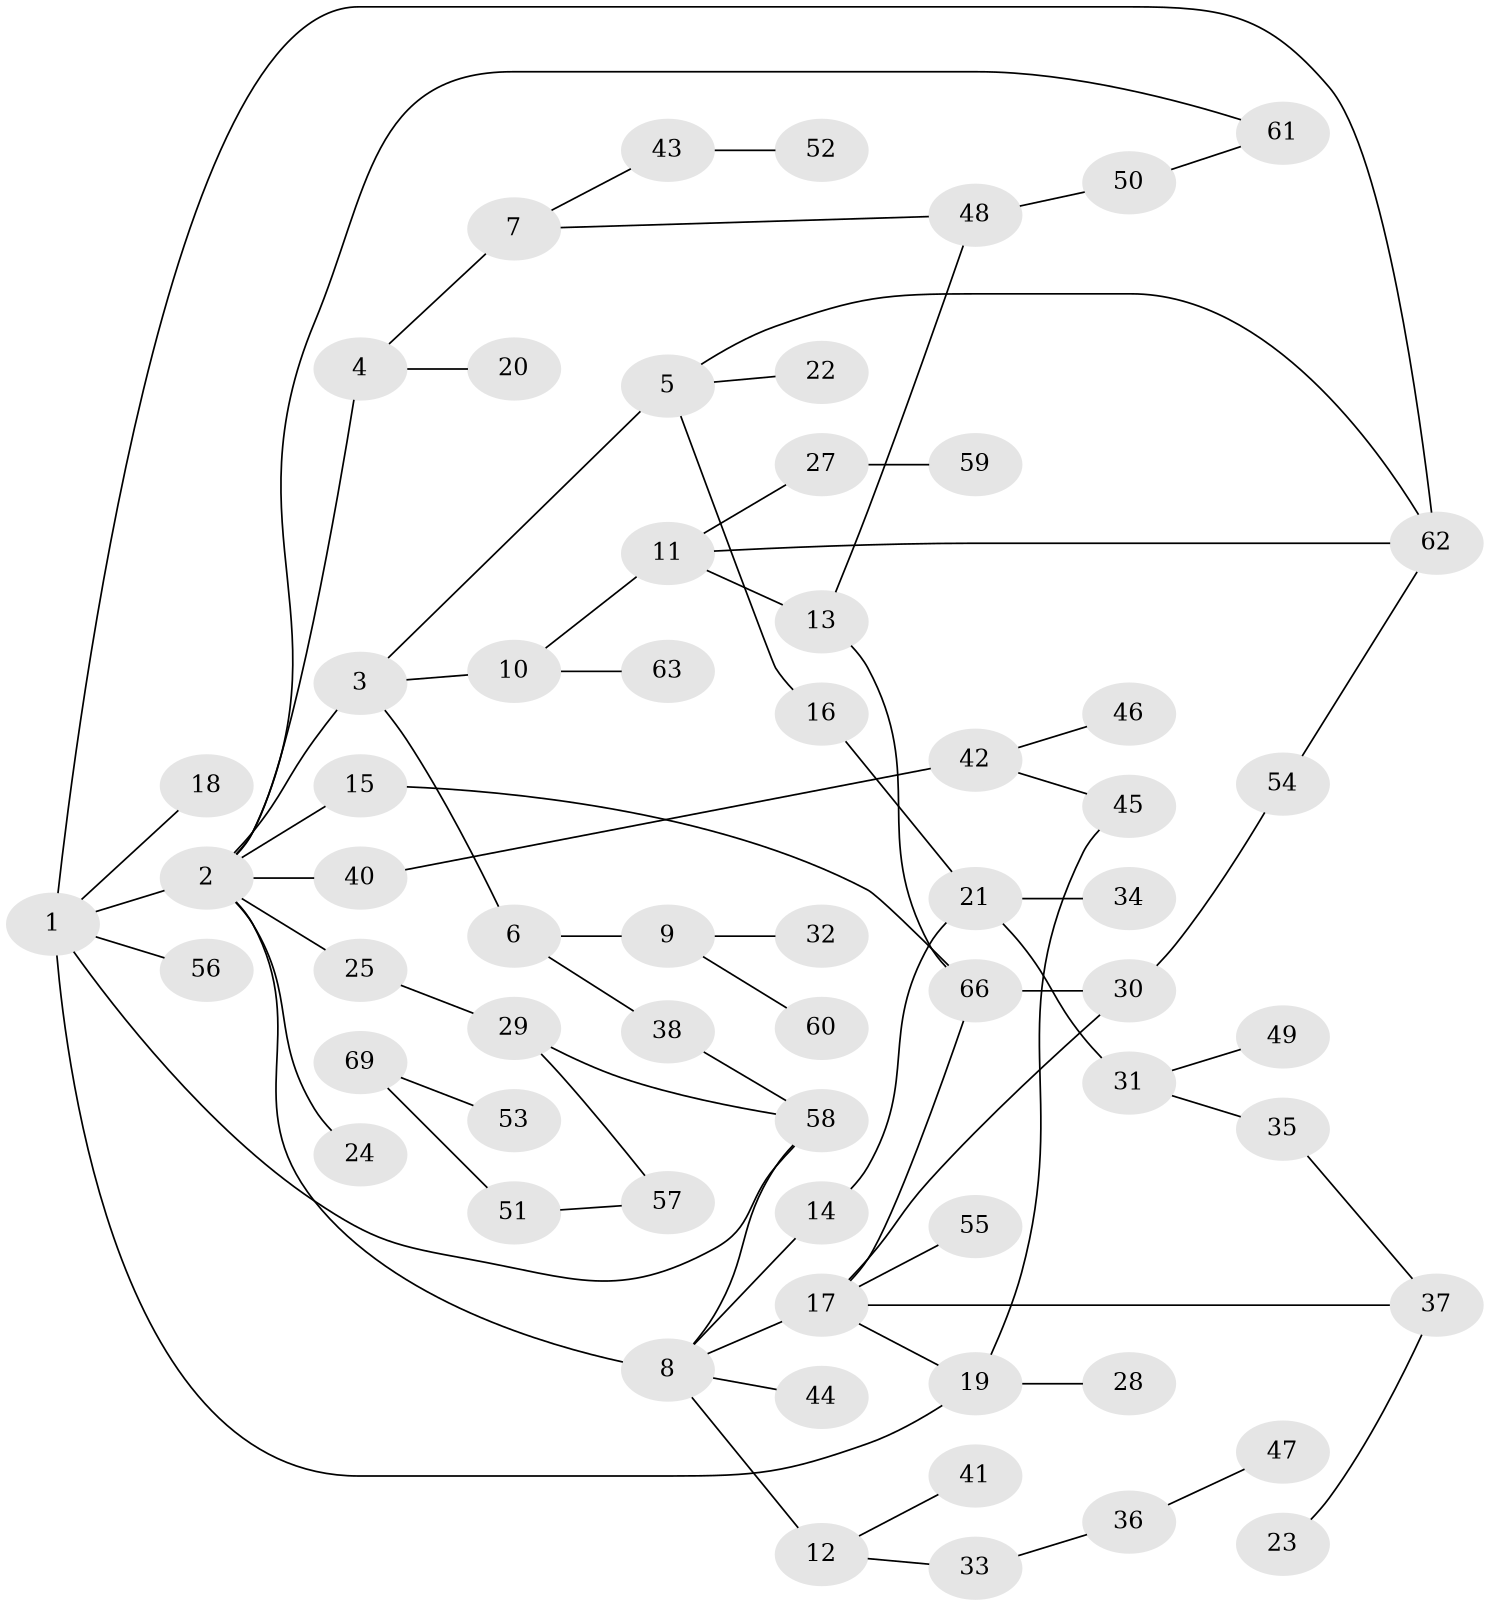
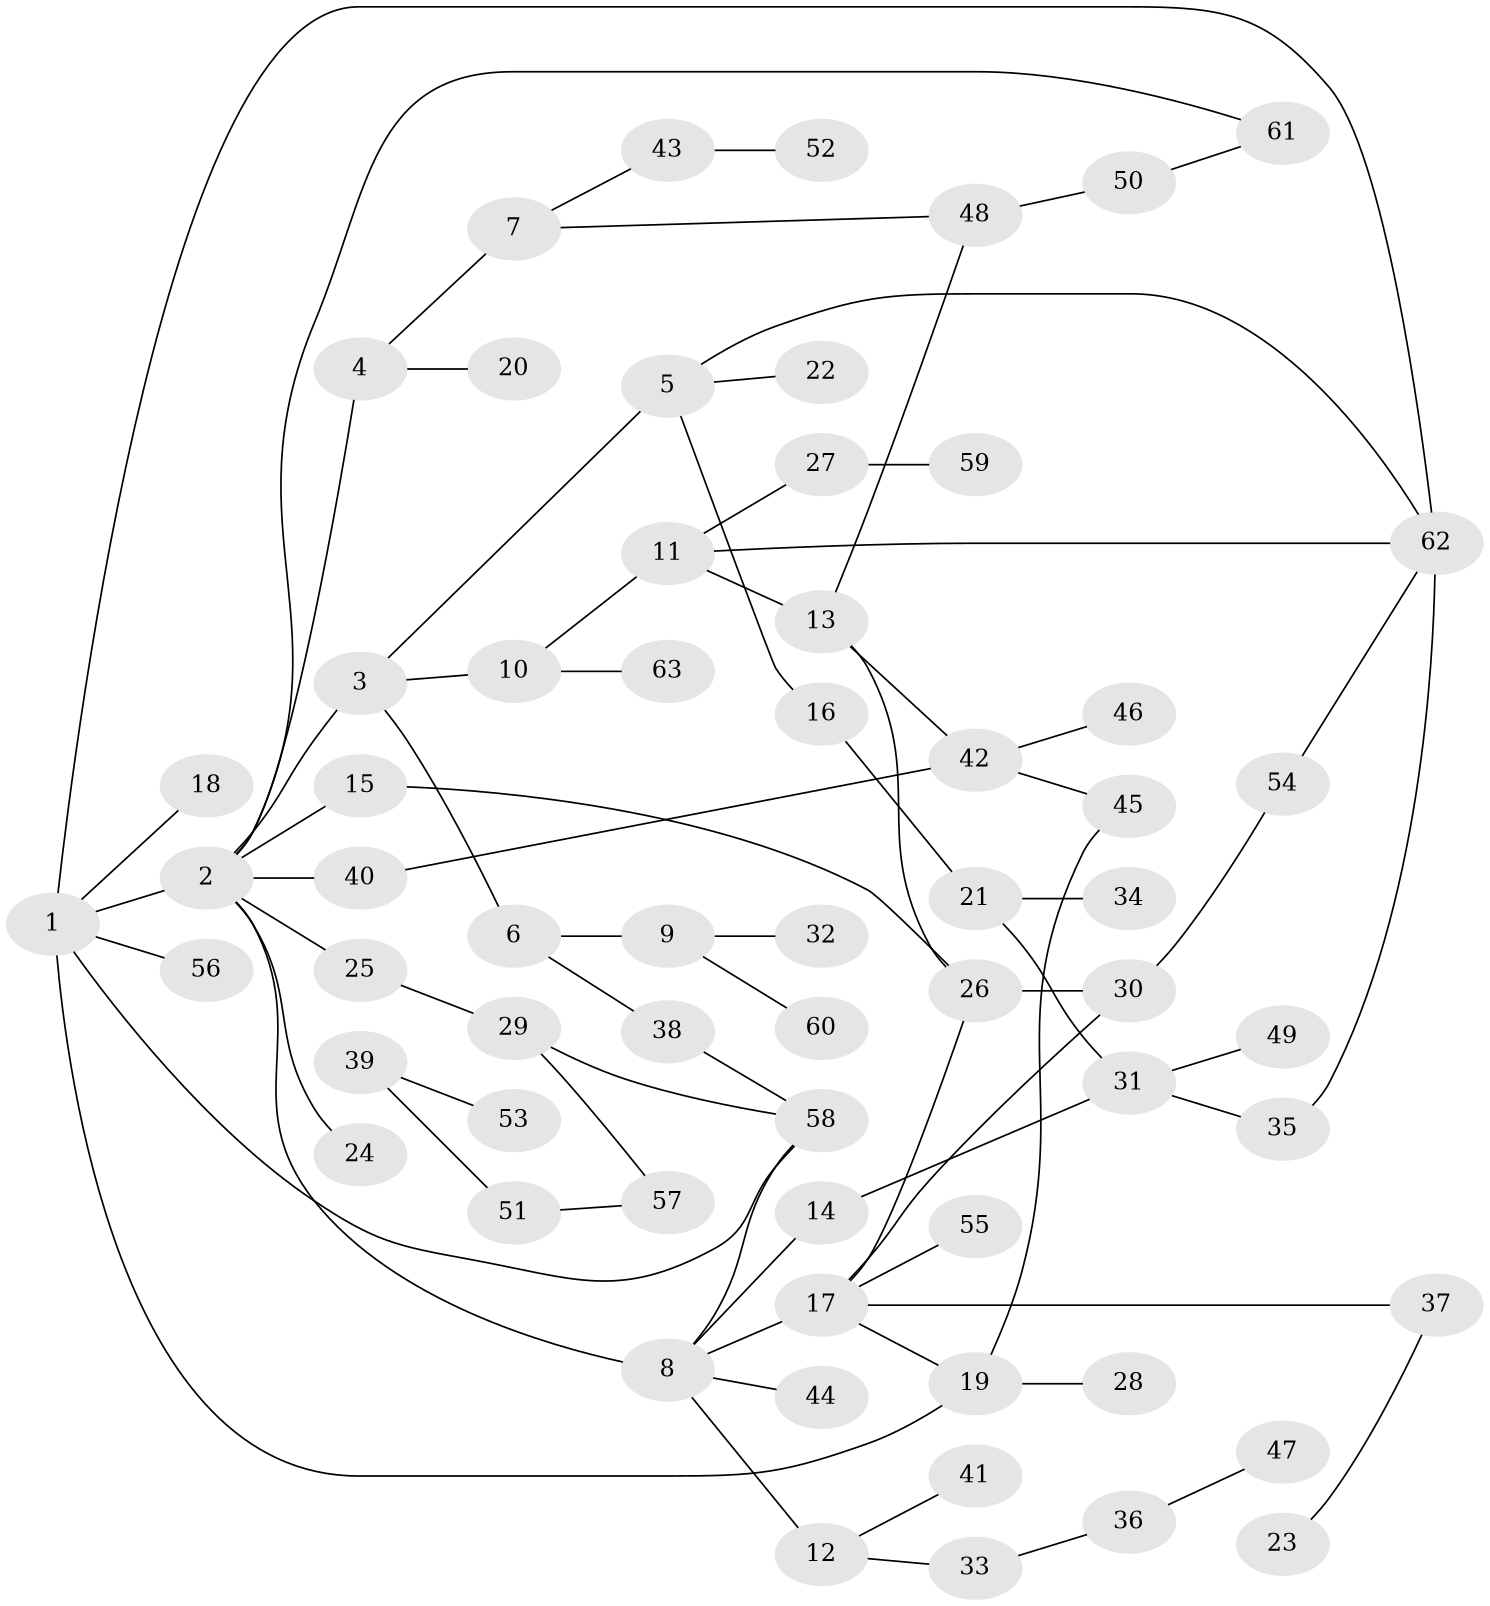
none -> (899, 691)
(975, 991) -> (975, 991)
(899, 1056) -> (975, 1148)
(360, 1063) -> (360, 1063)
(1360, 1217) -> (1406, 848)
